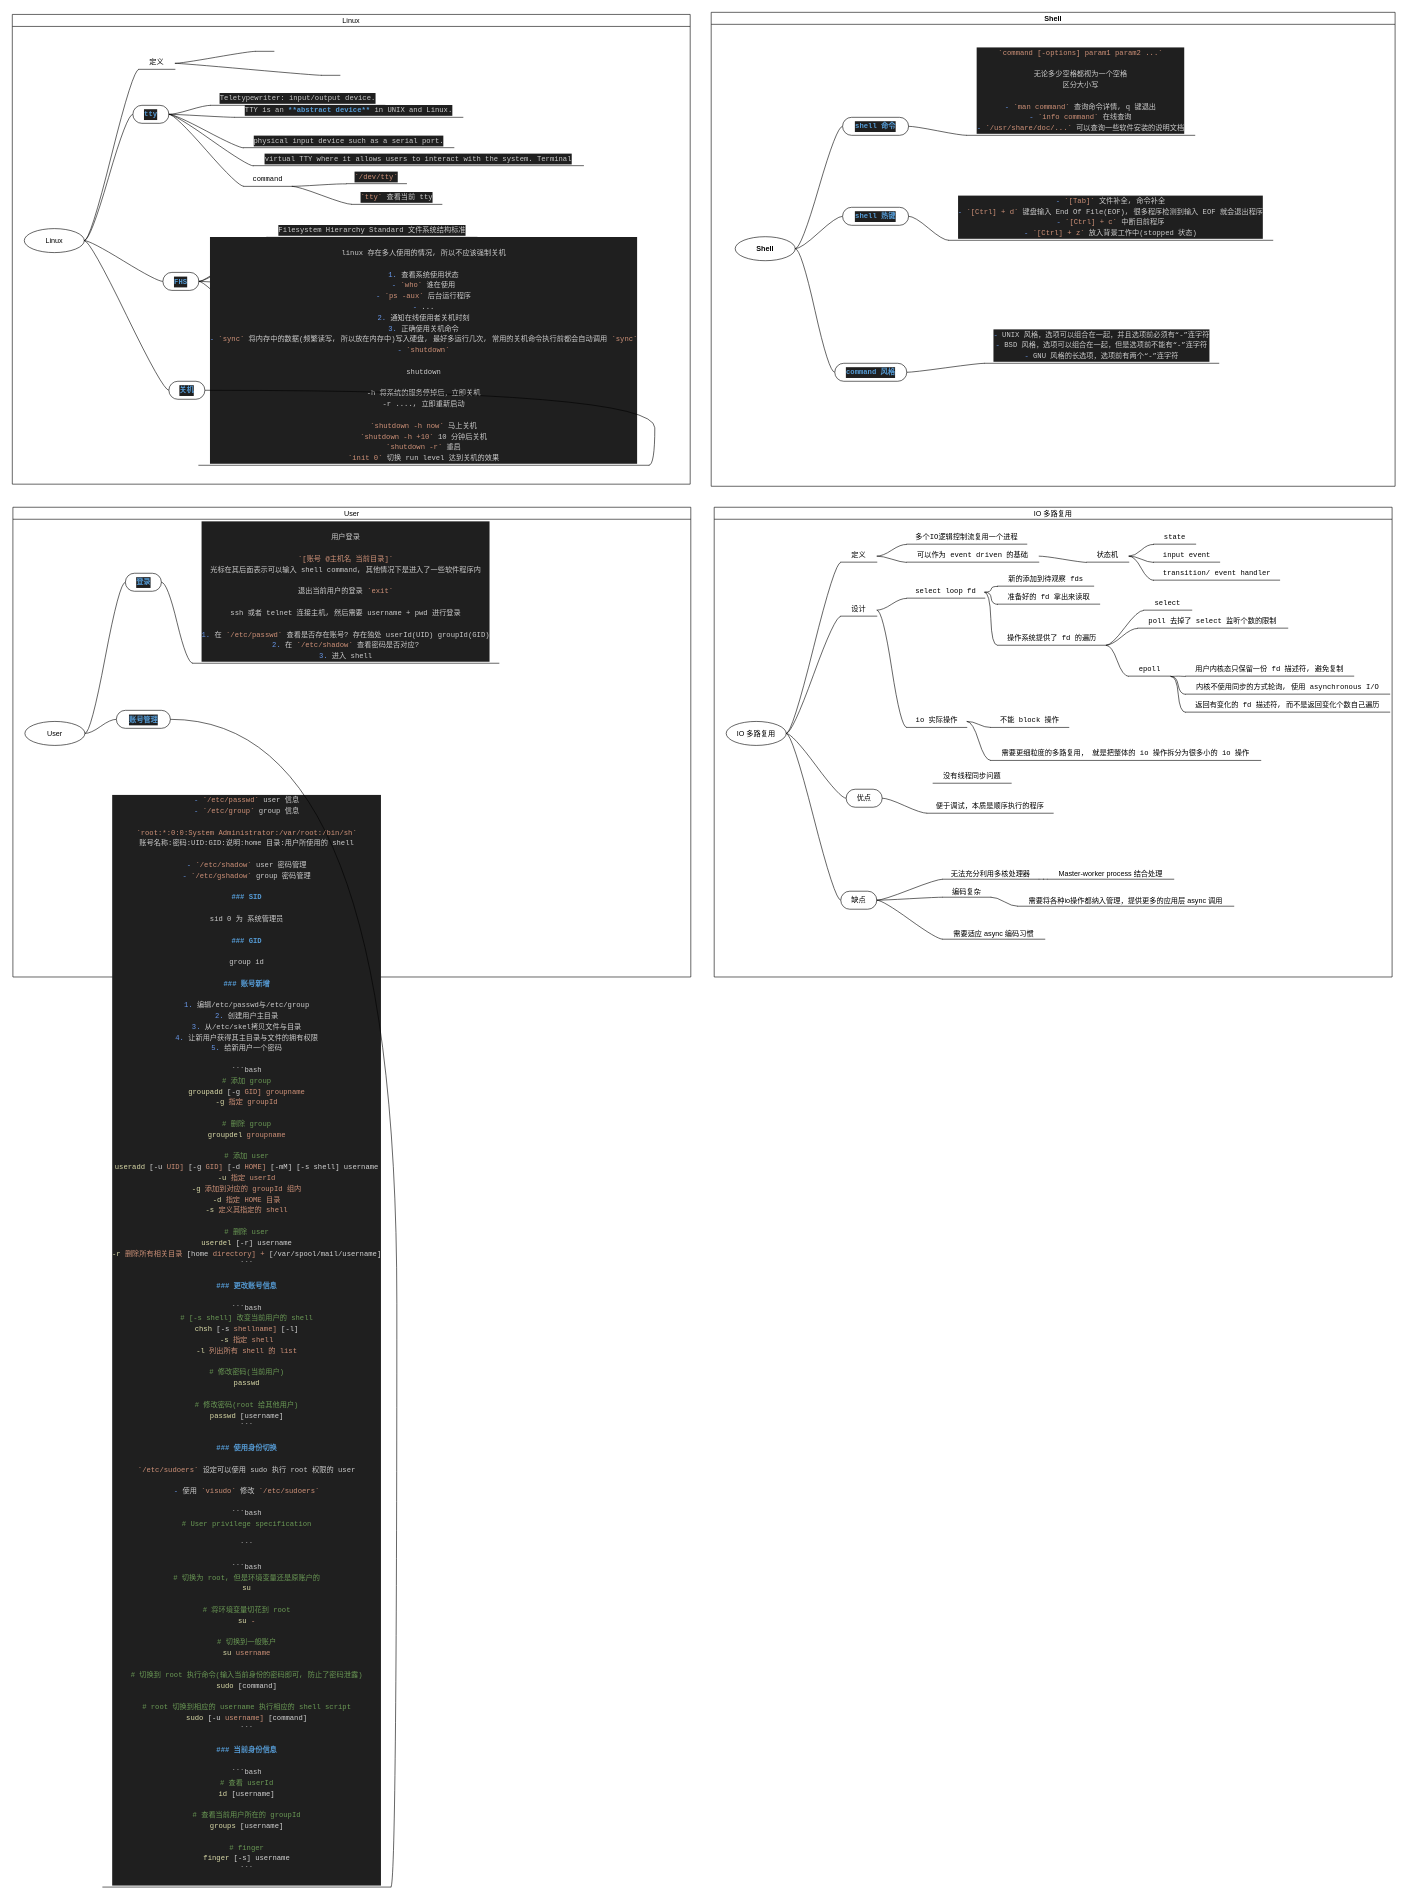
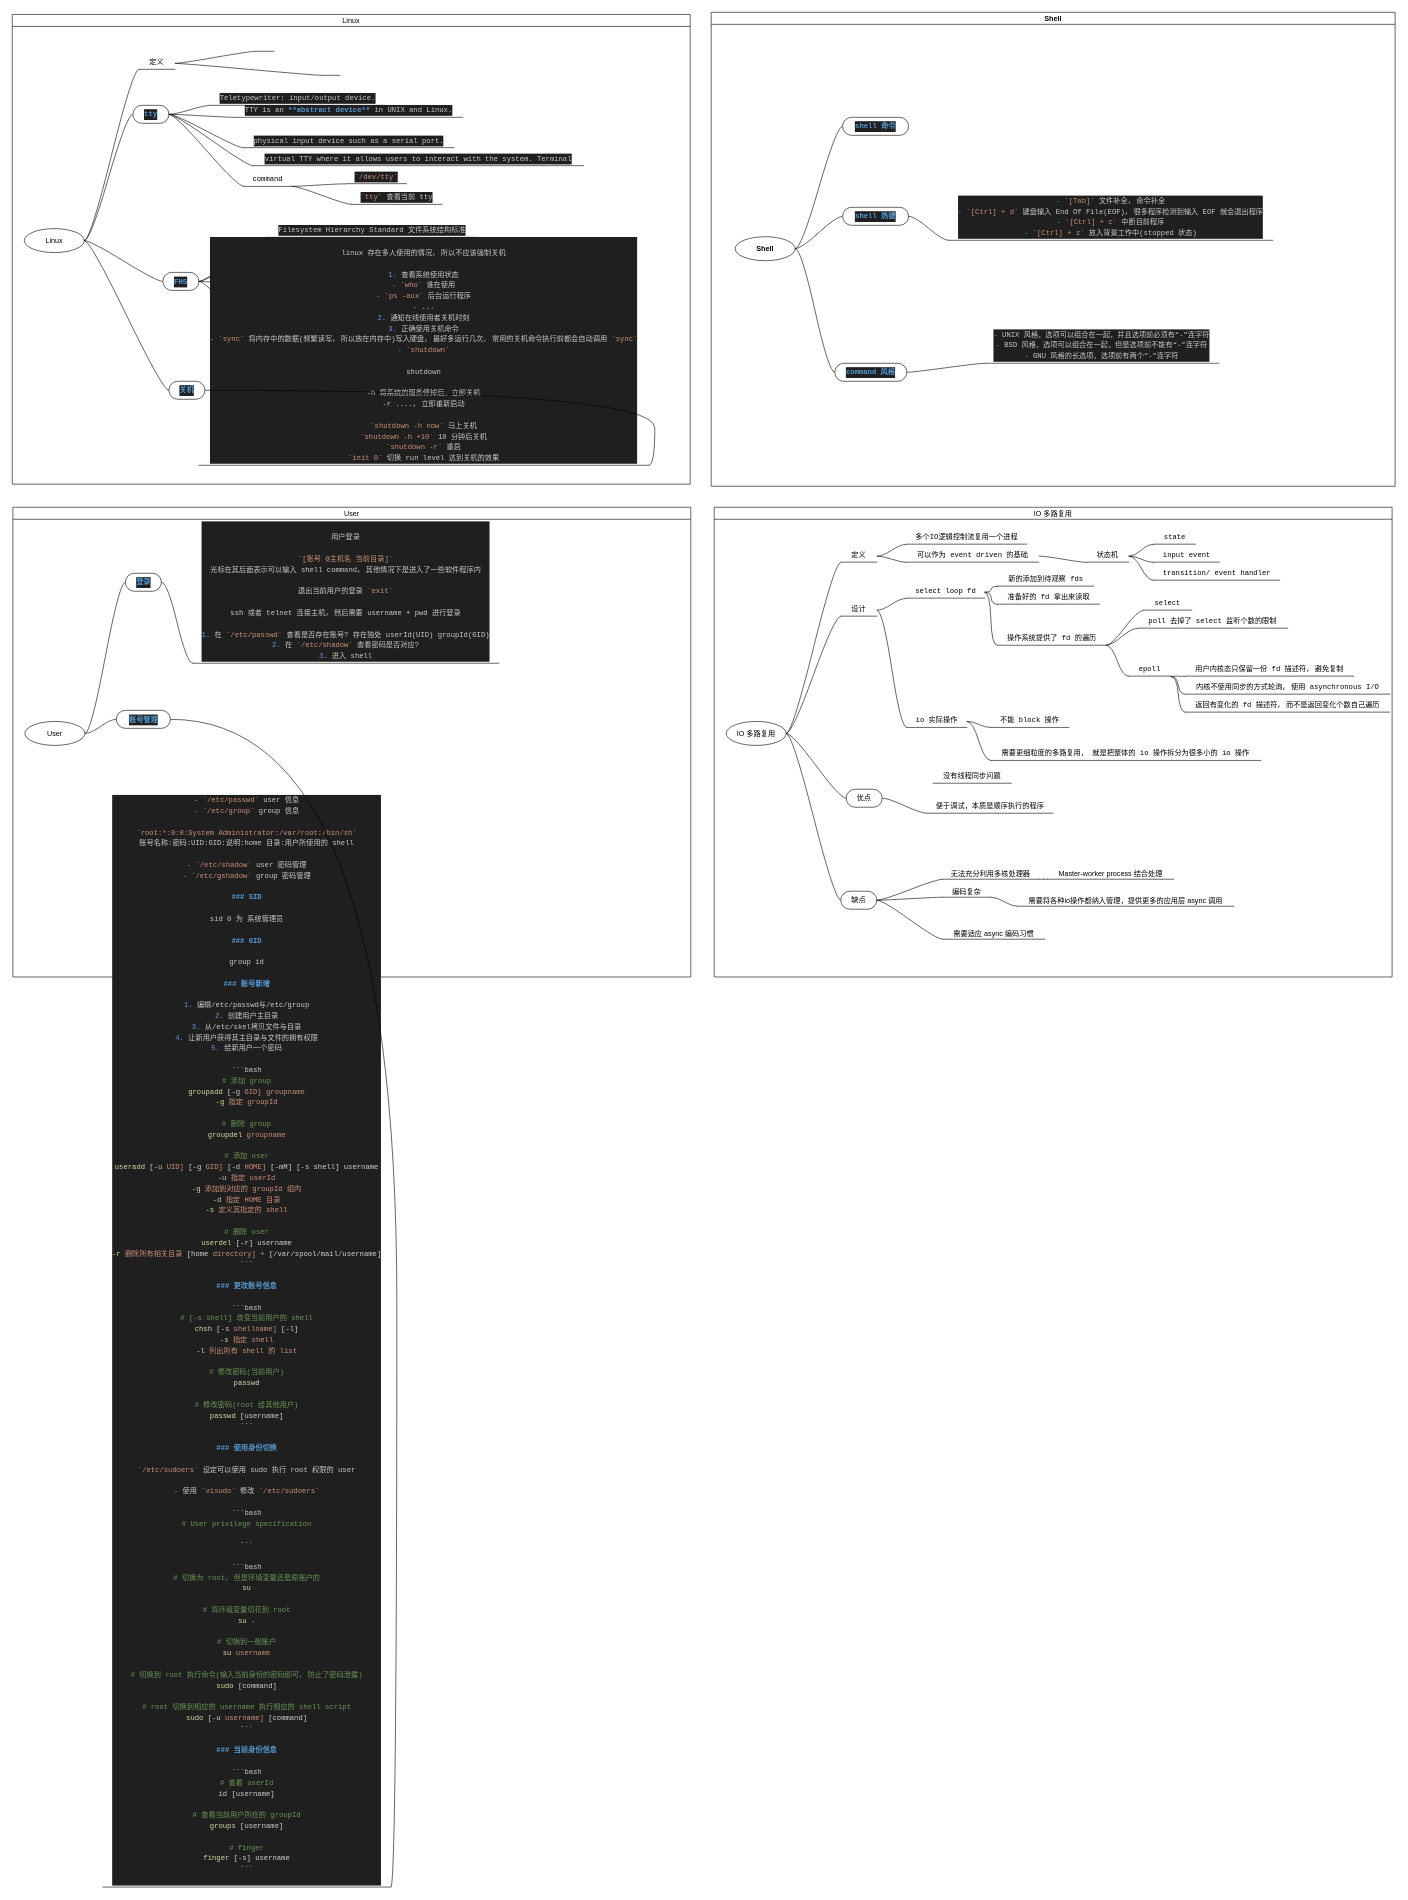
(1081, 90) -> none
(937, 131) -> none
